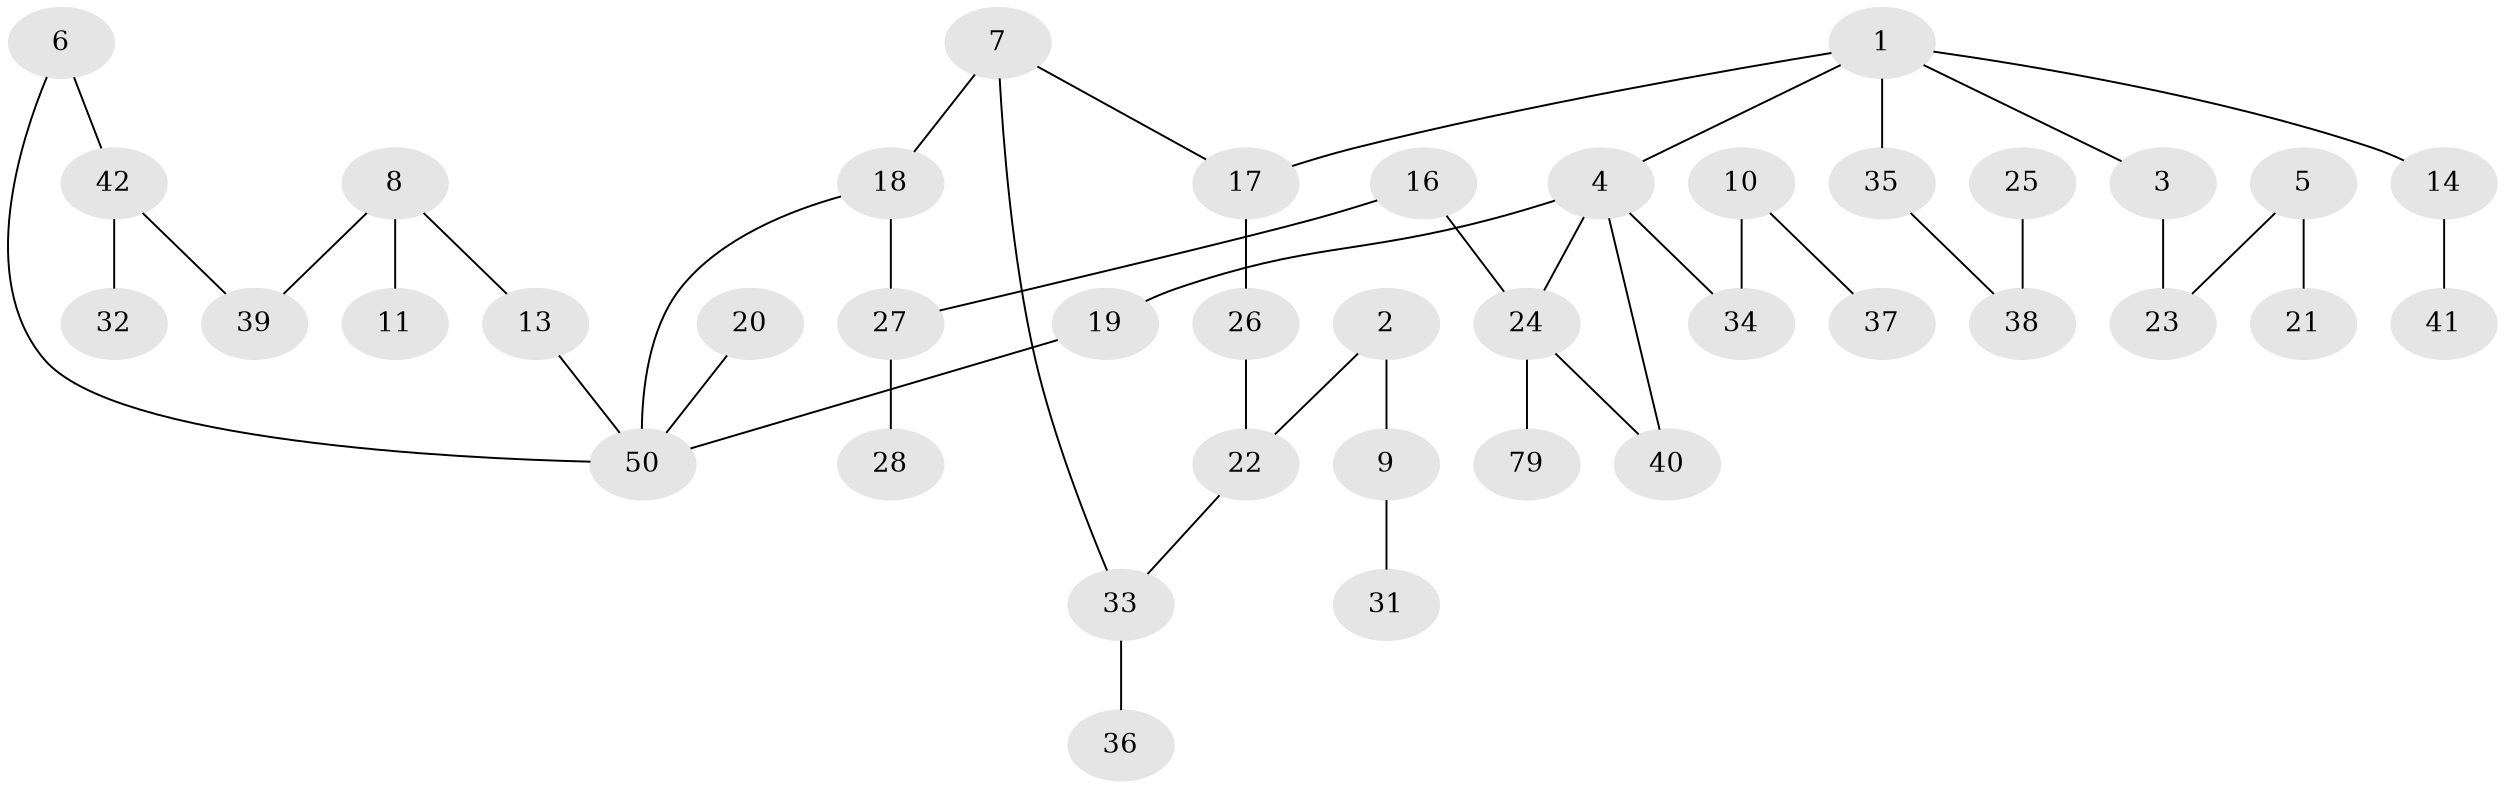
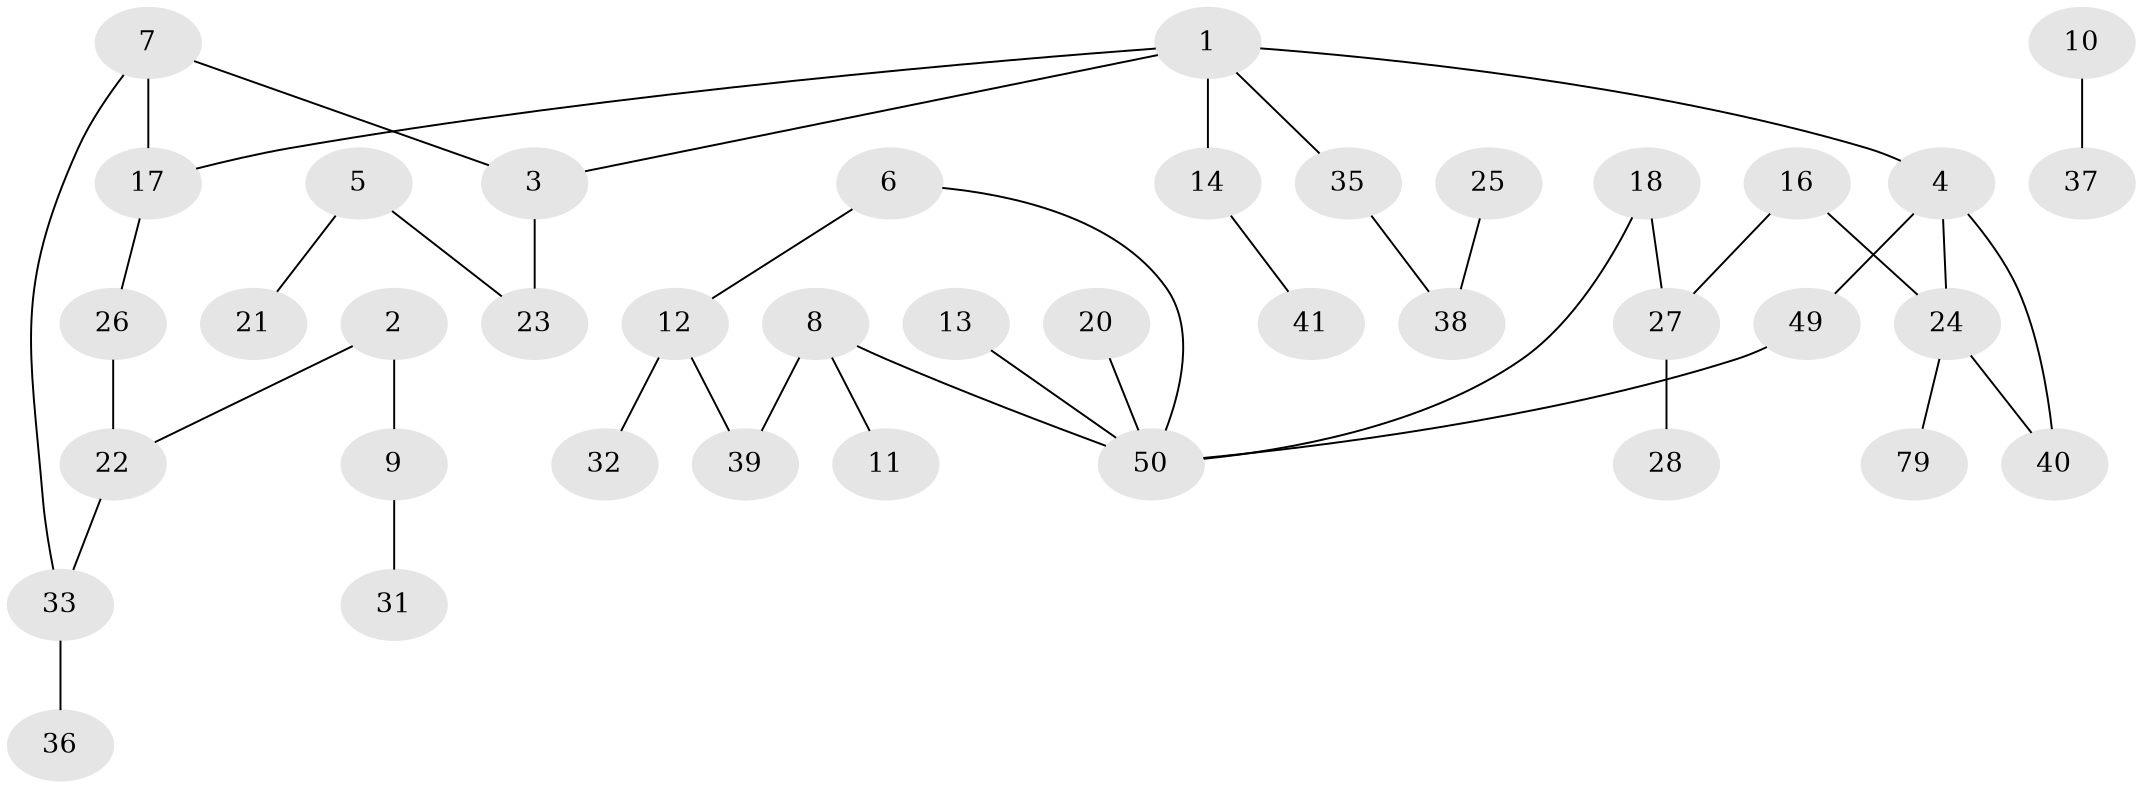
(944, 113) -> (342, 113)
(114, 183) -> (675, 324)
(465, 253) -> (981, 398)
(1105, 324) -> (1807, 324)
(1742, 324) -> none
